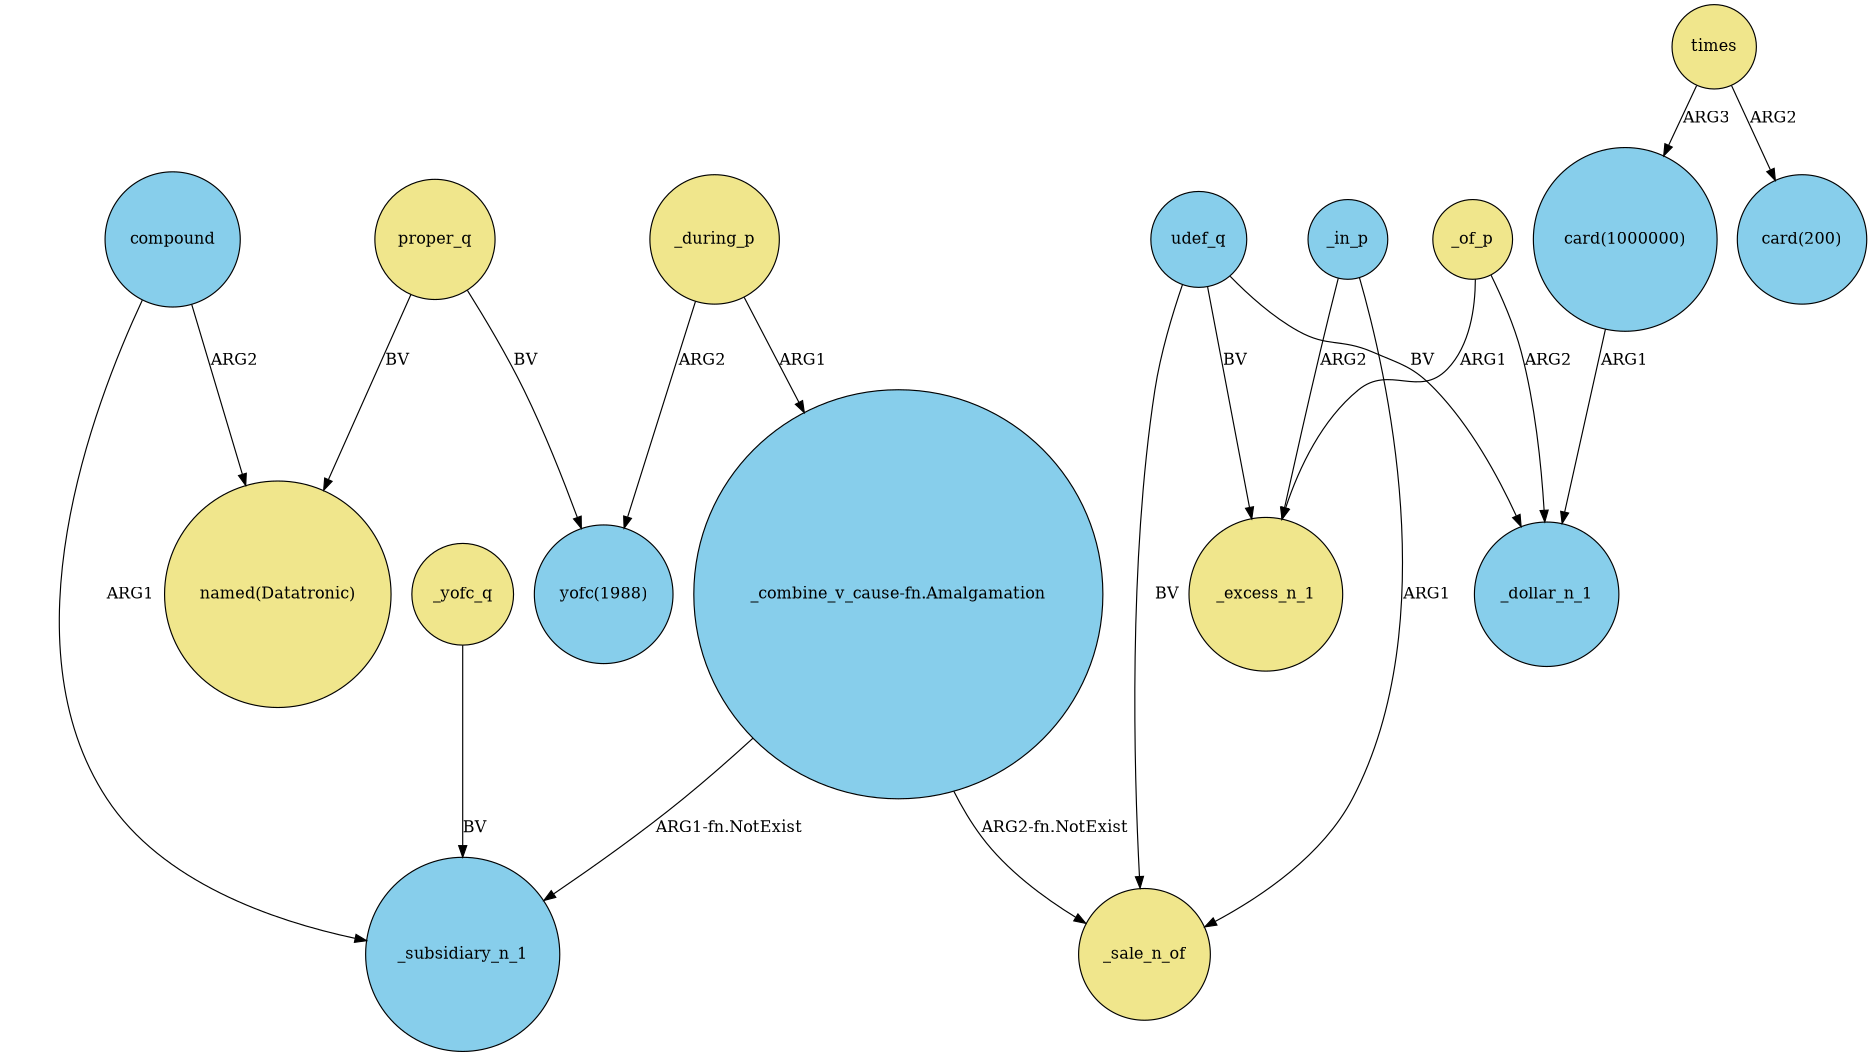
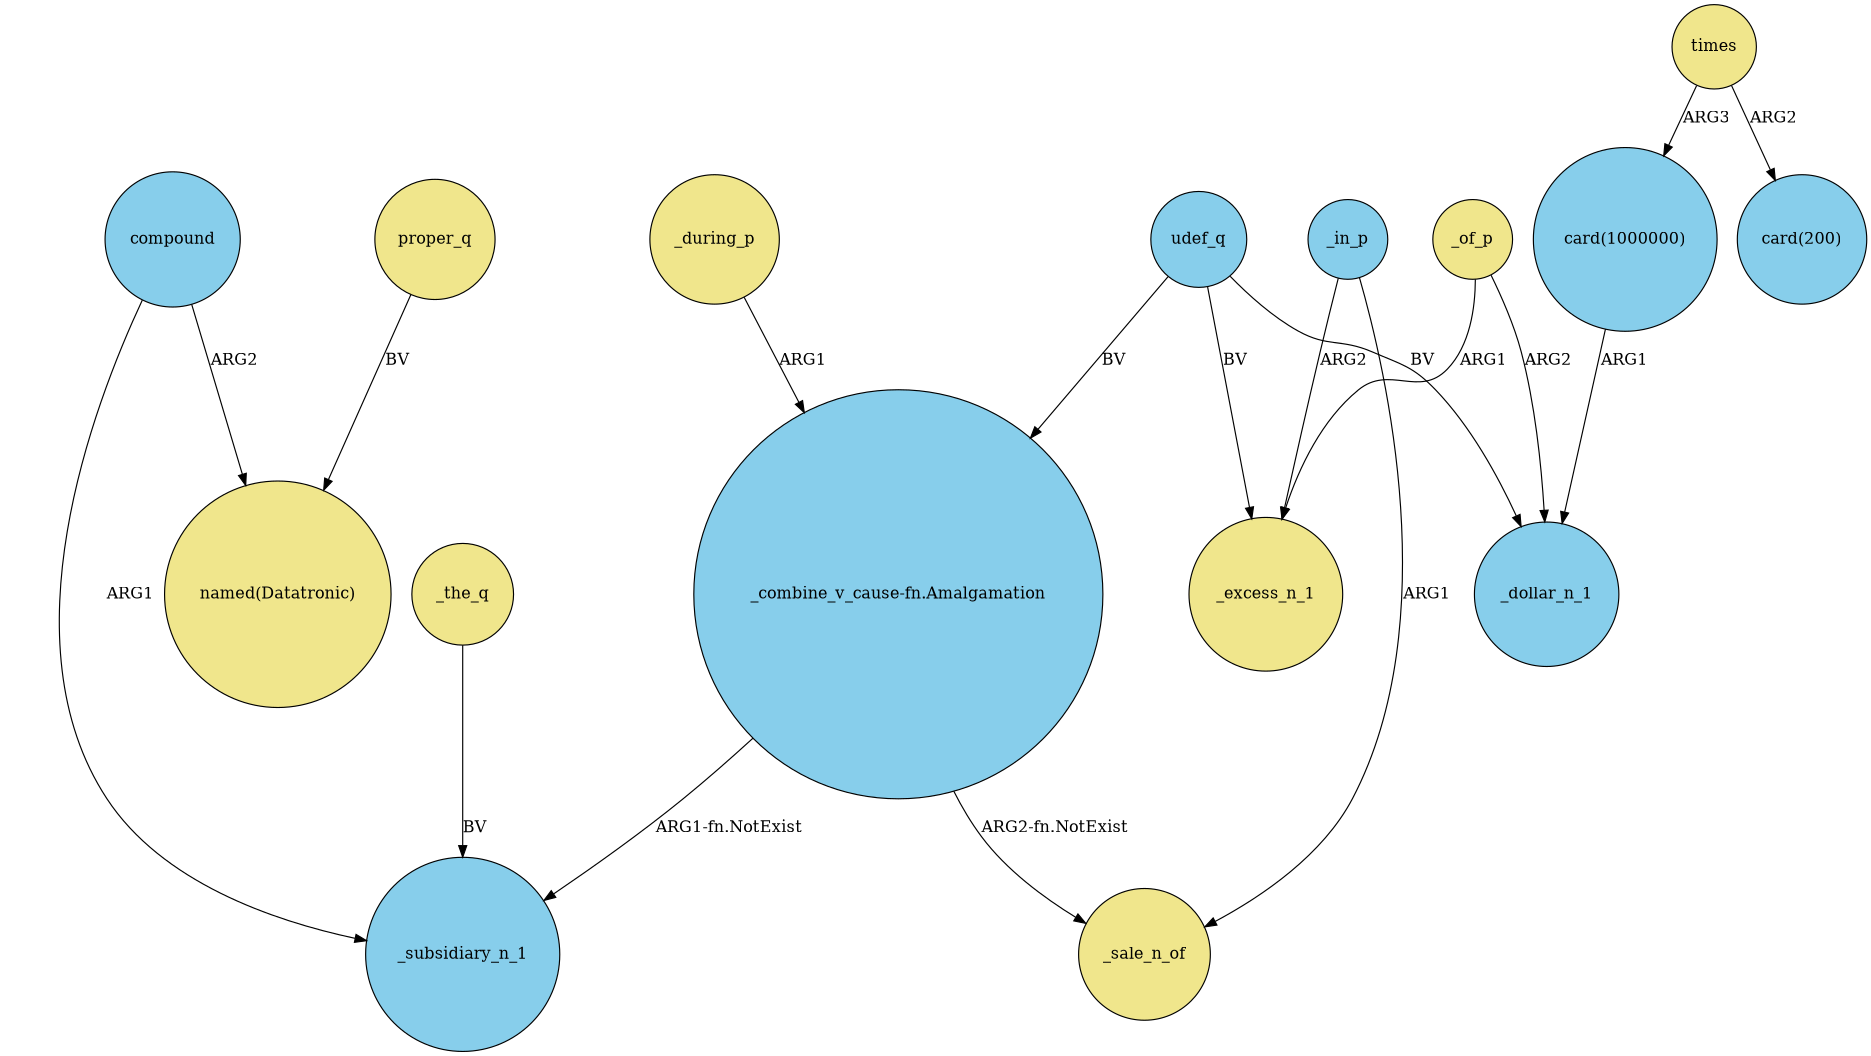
(1138, 578) -> (1103, 353)
(463, 594) -> (463, 594)
(604, 594) -> none
